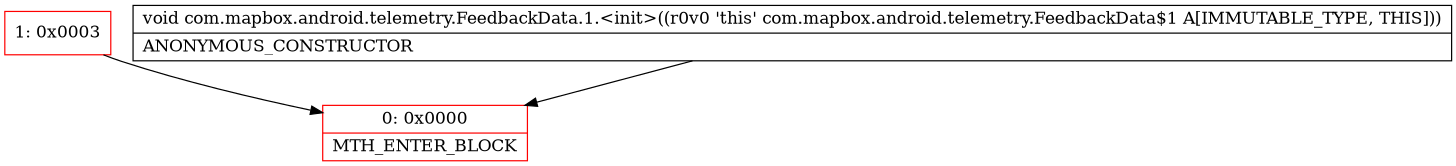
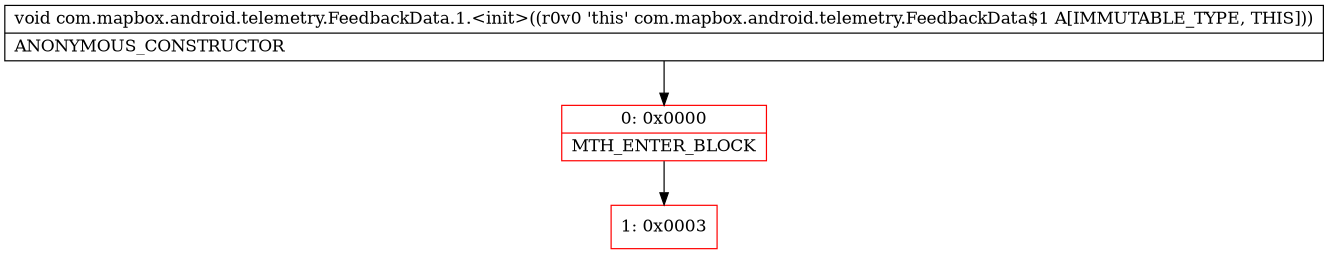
(206, 86) -> (664, 177)
